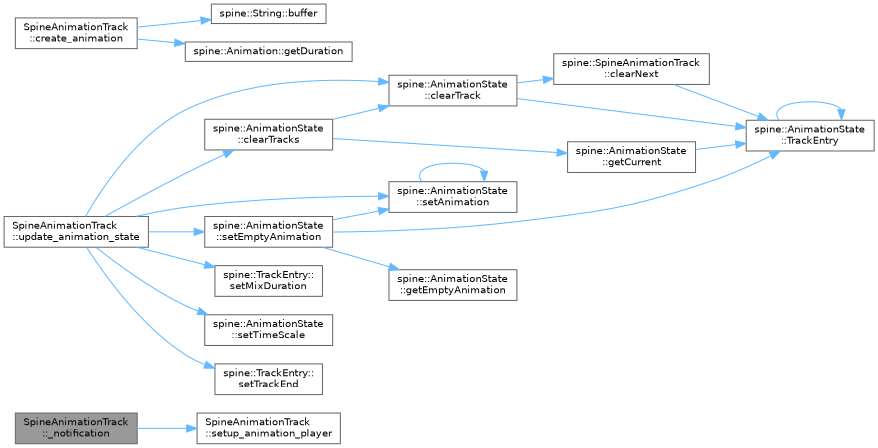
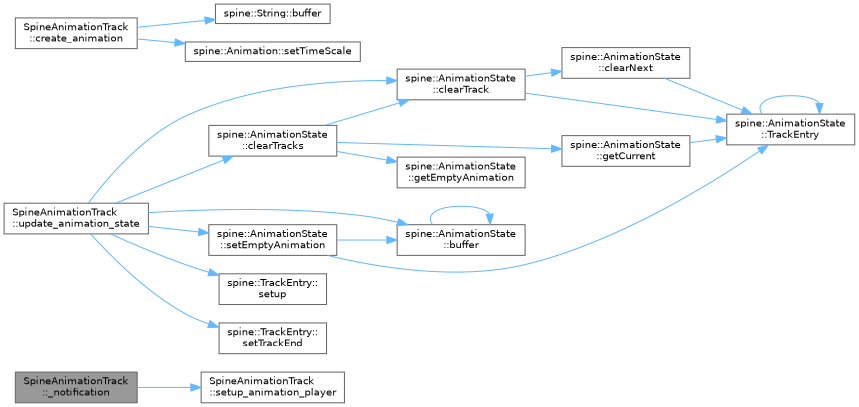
(269, 52) -> (273, 52)
(632, 69) -> (626, 63)
(453, 197) -> (461, 240)
(356, 257) -> (362, 156)
(269, 281) -> (273, 289)
(269, 330) -> none
